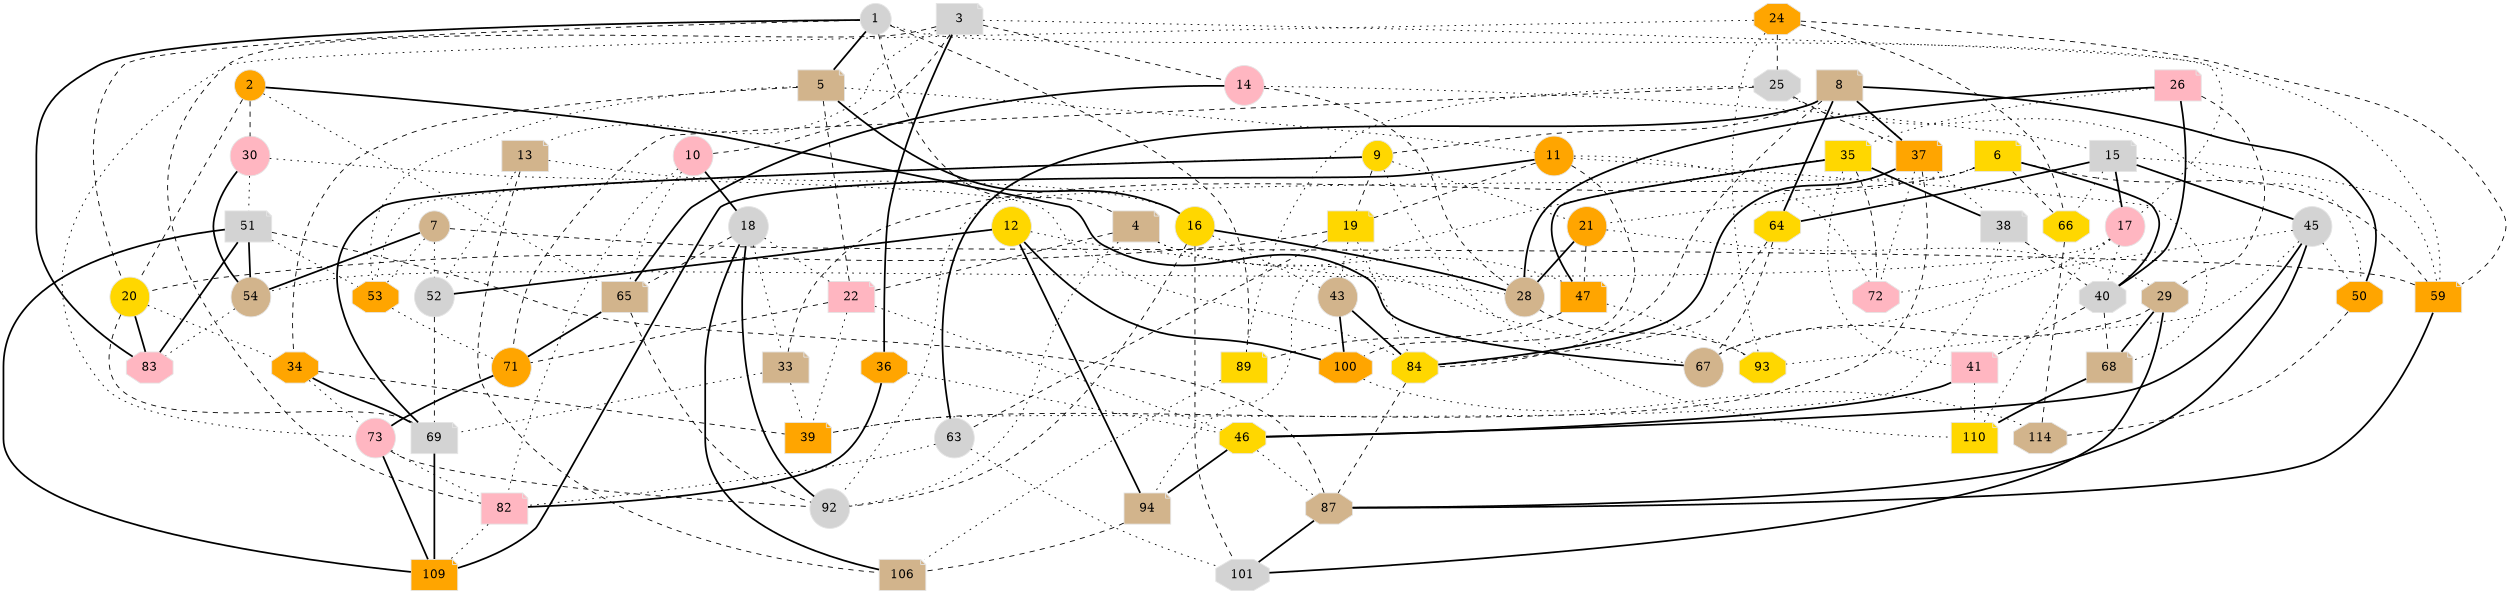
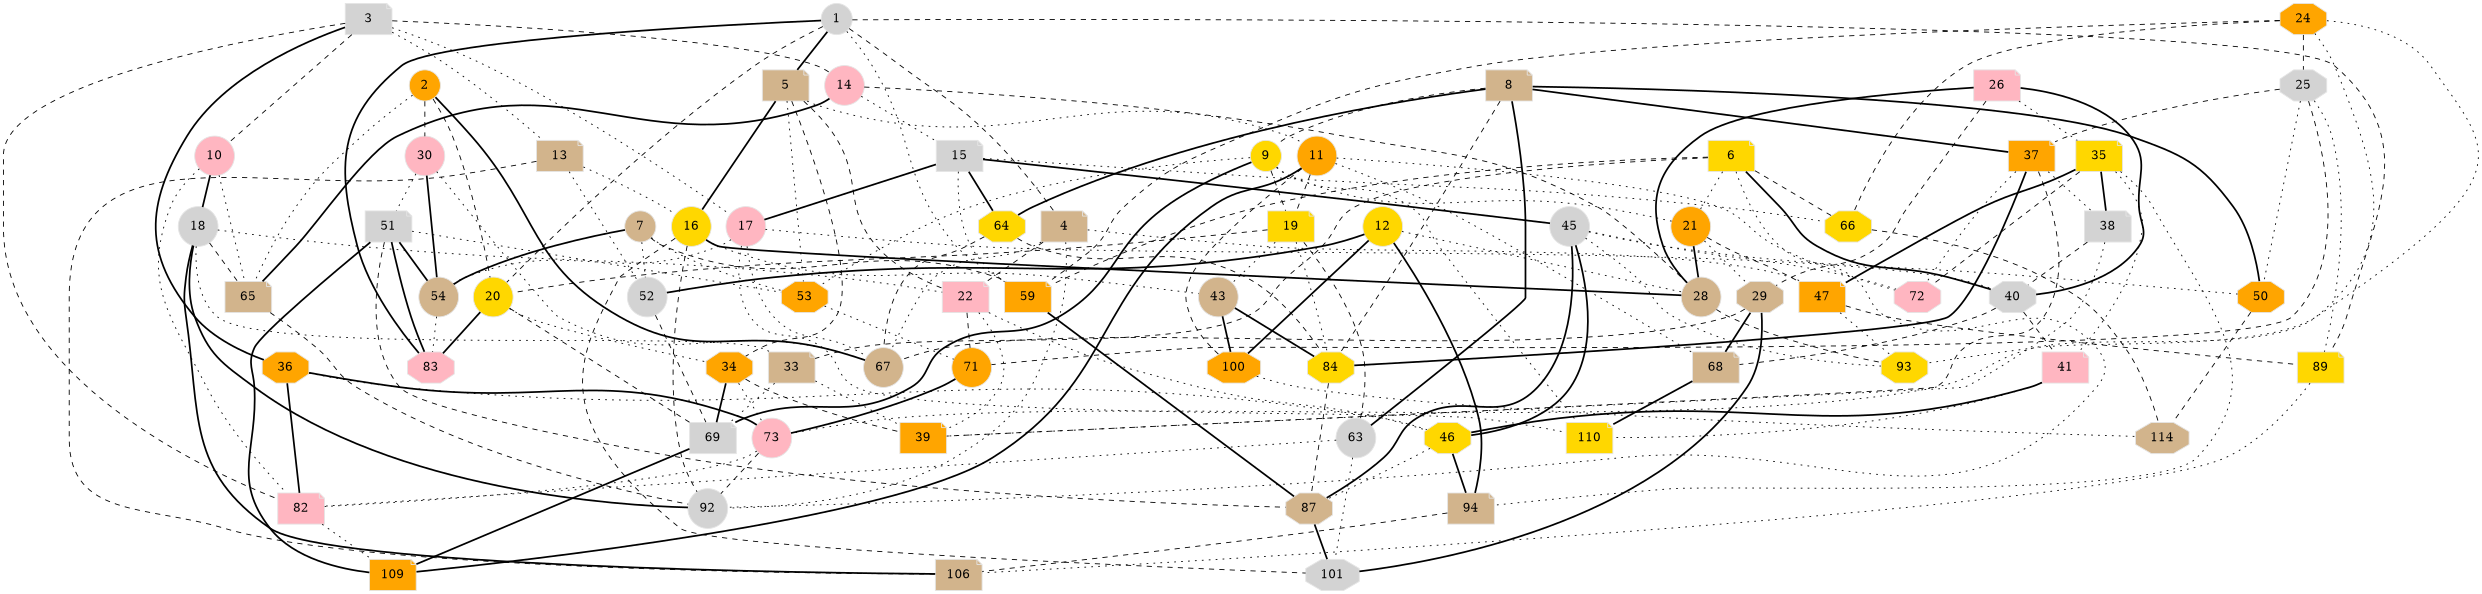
(912, 190) -> (581, 327)
(570, 331) -> none
(406, 508) -> (546, 392)
